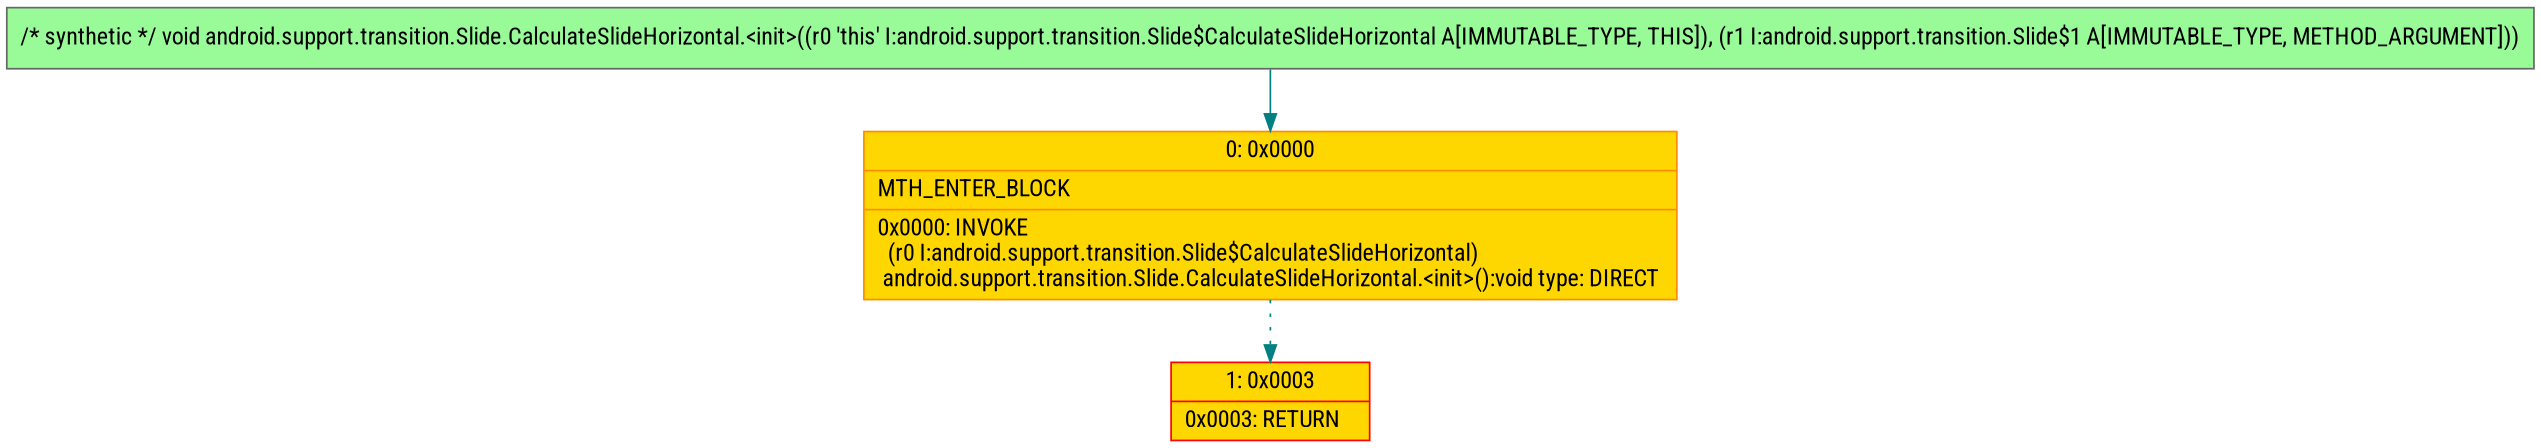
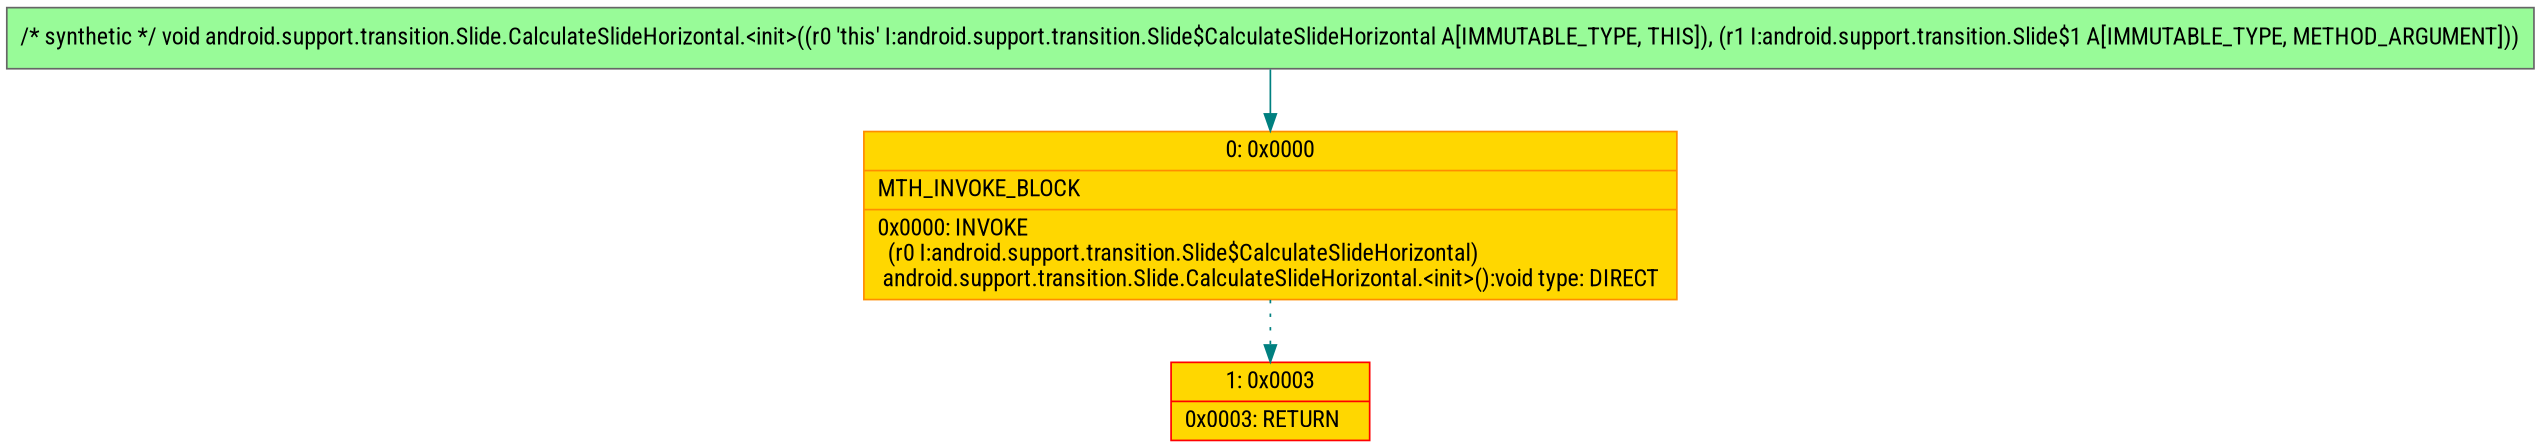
(974, 189) -> (979, 189)
